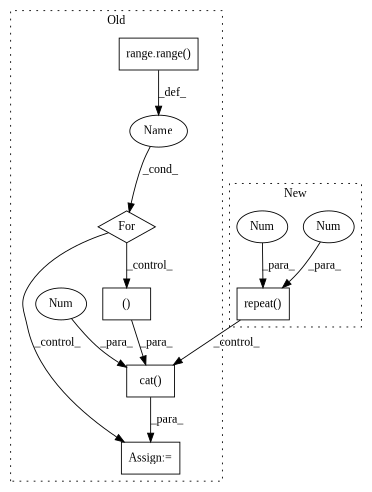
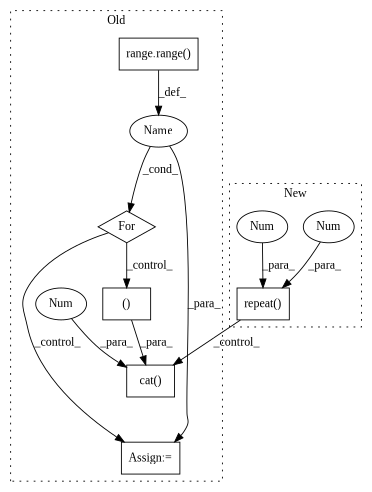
(151, 415) -> (188, 290)
